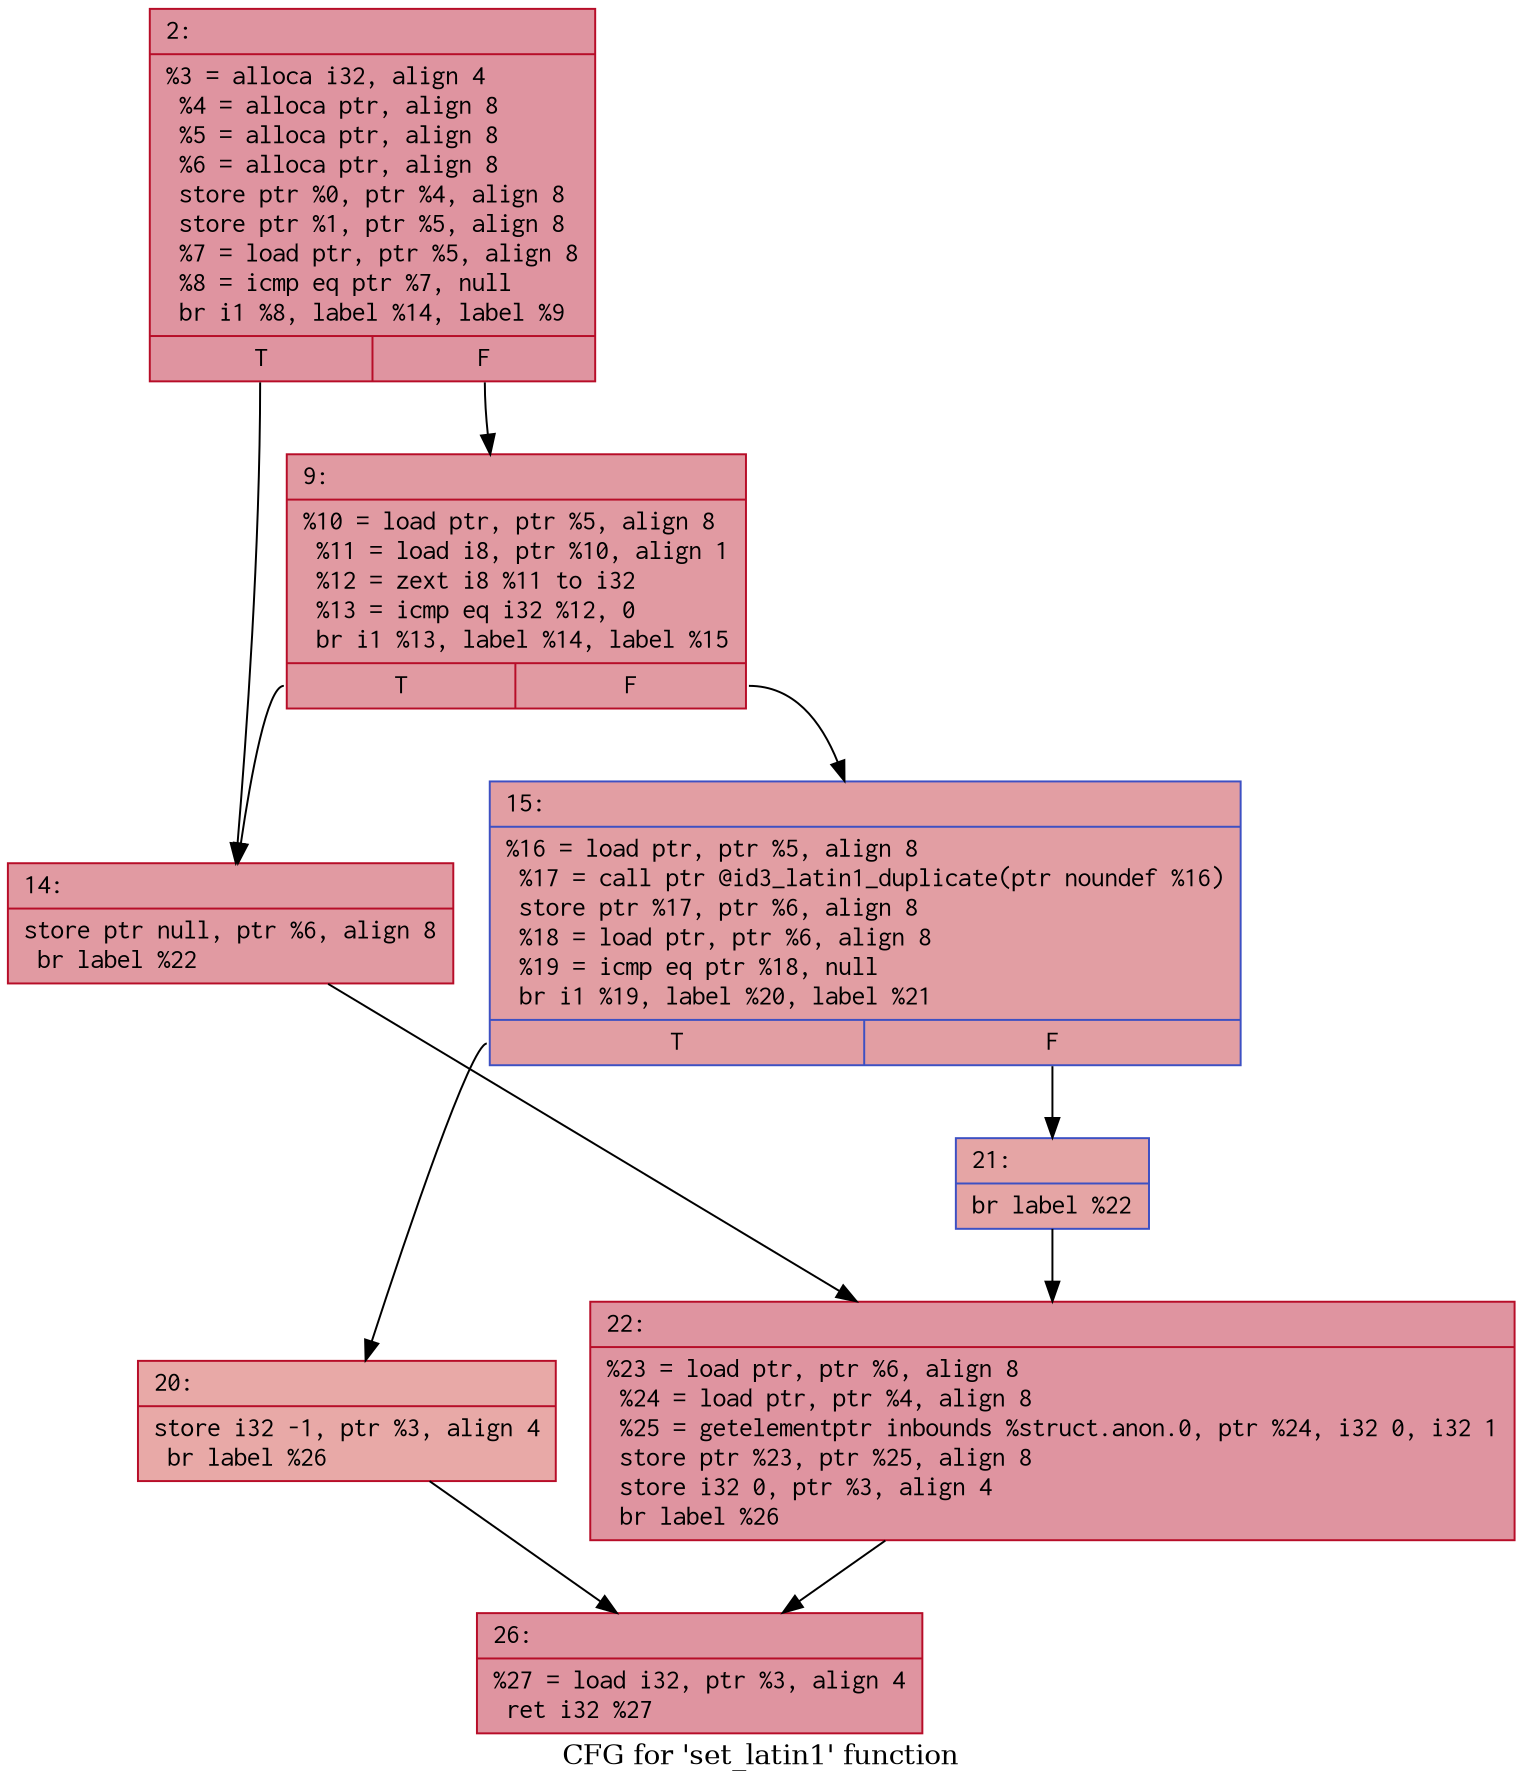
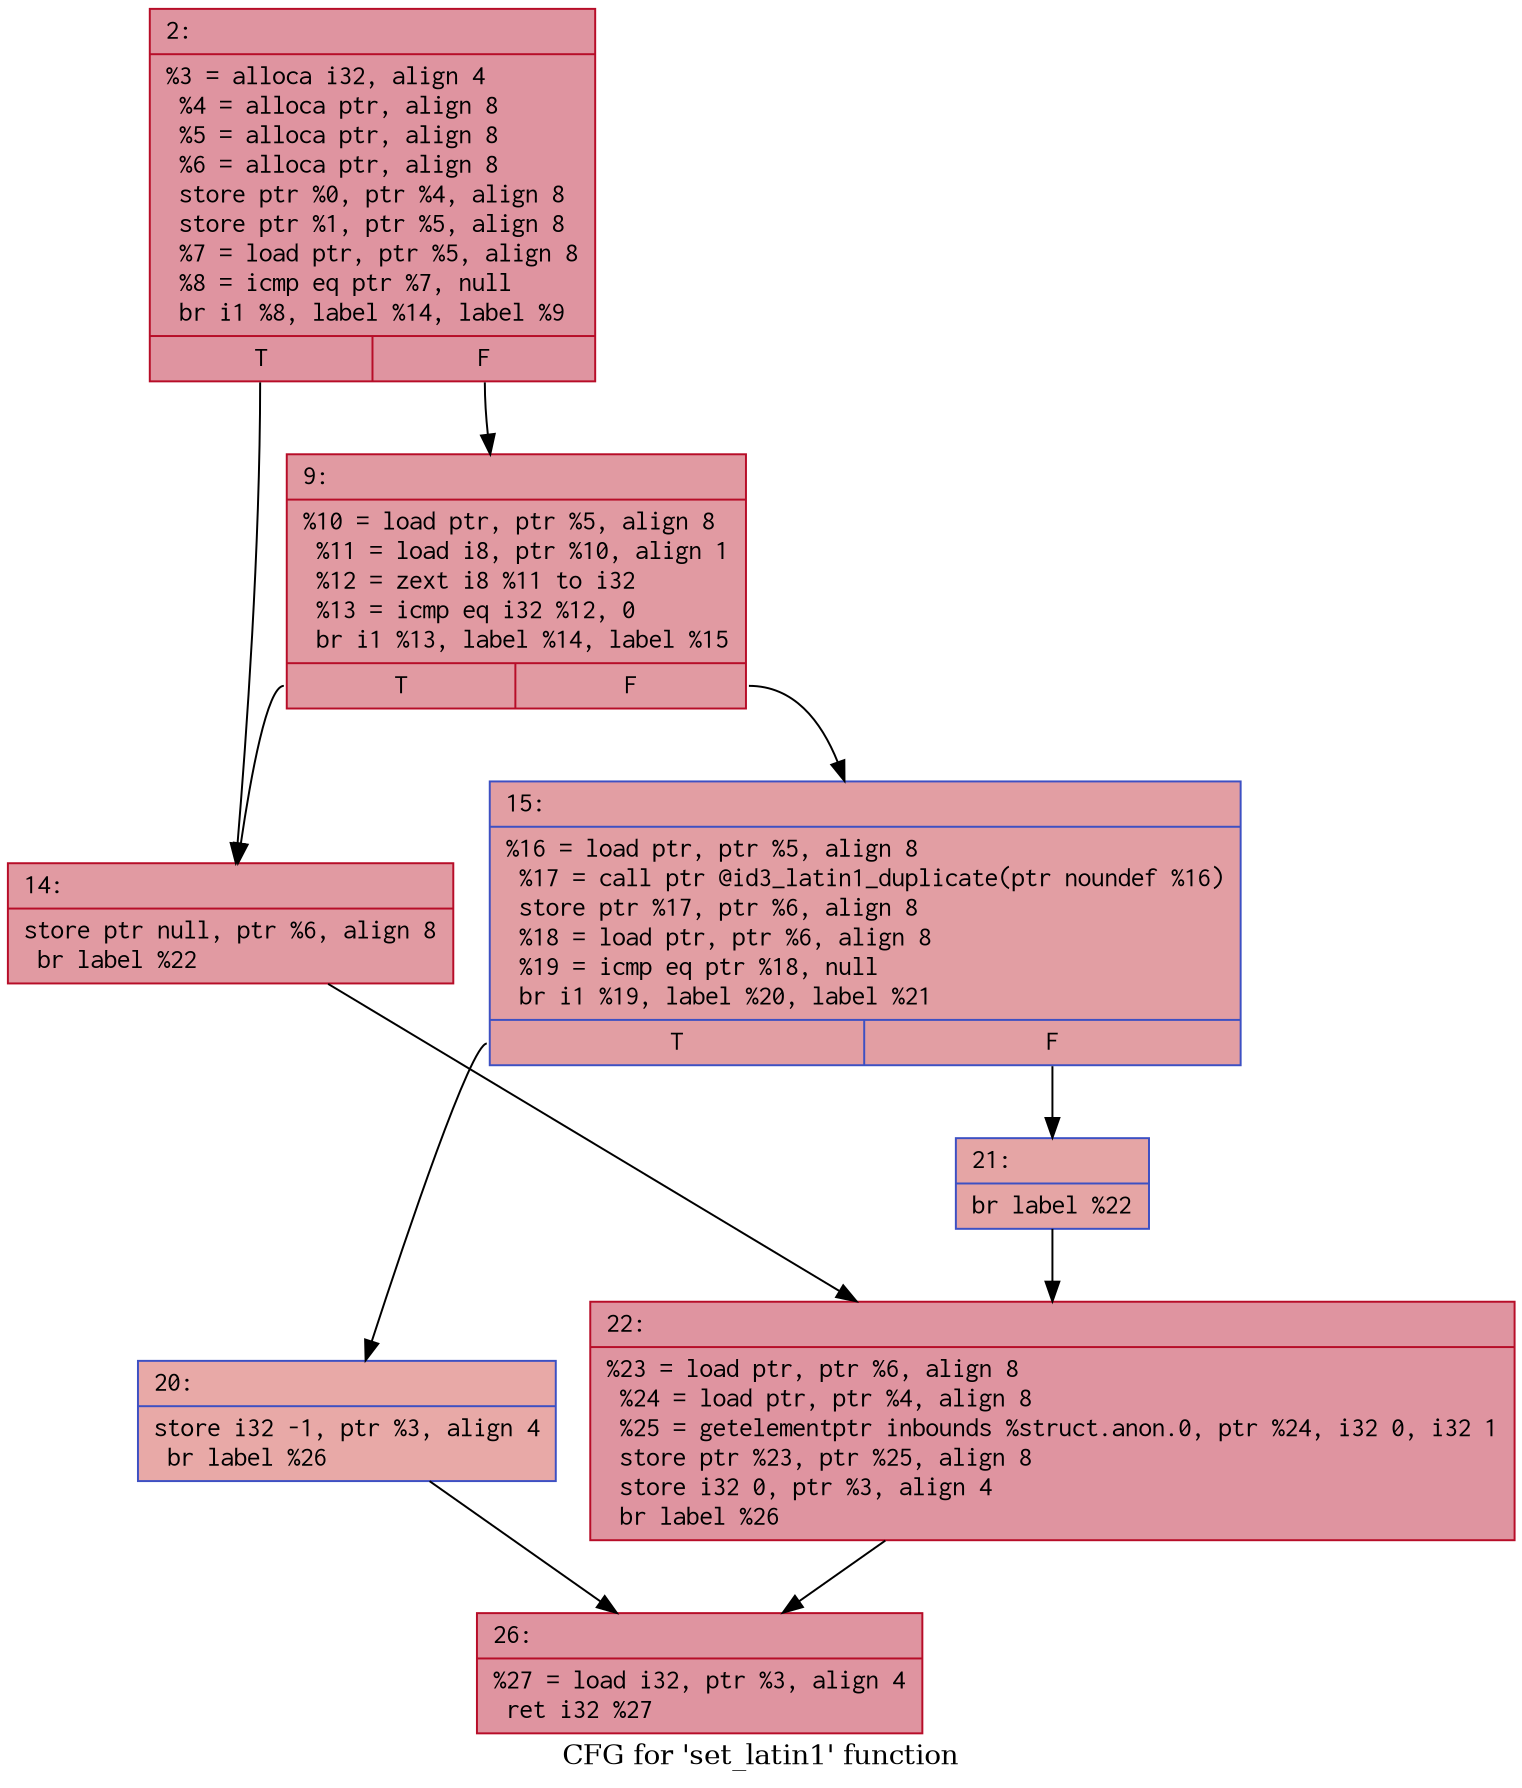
(347, 1421) -> (347, 1421)
